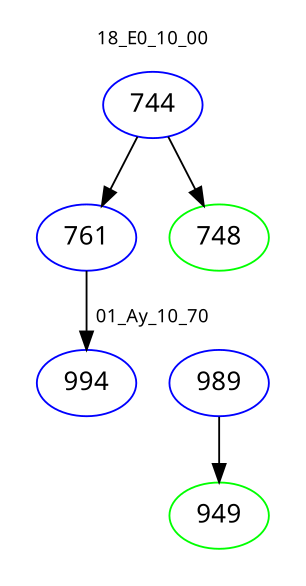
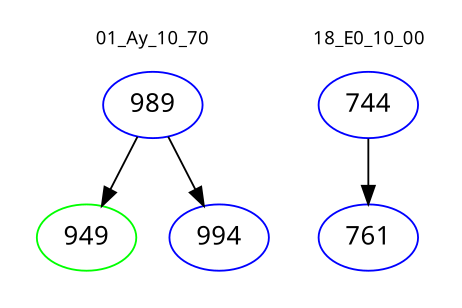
(219, 238) -> none
(87, 311) -> (182, 163)
